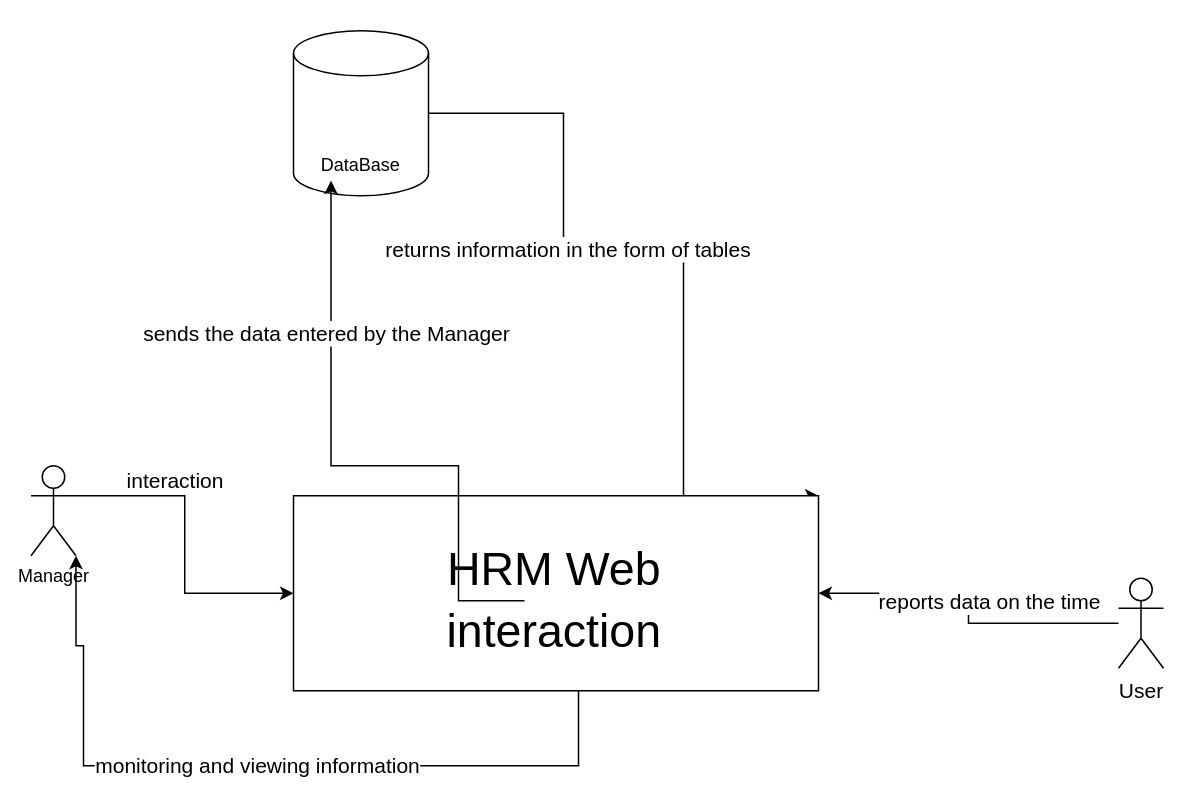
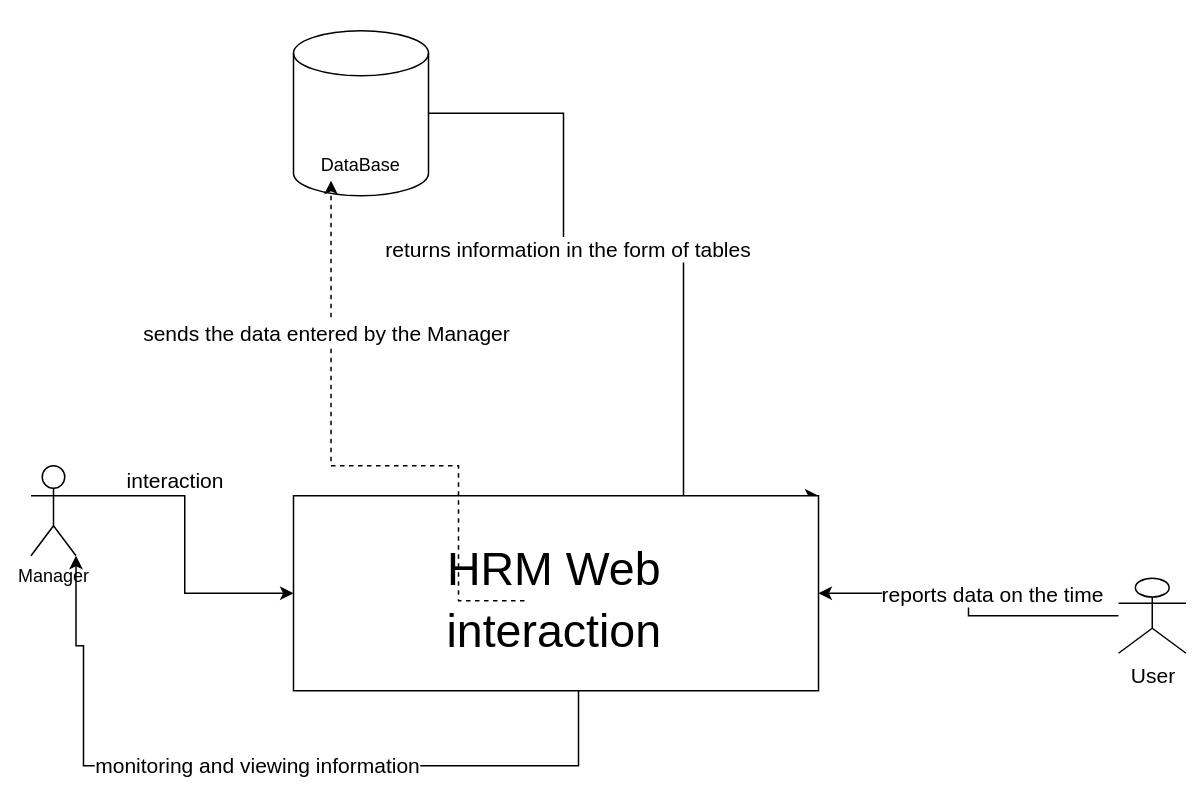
(433, 466) -> (433, 466)
(1141, 623) -> (1152, 616)
